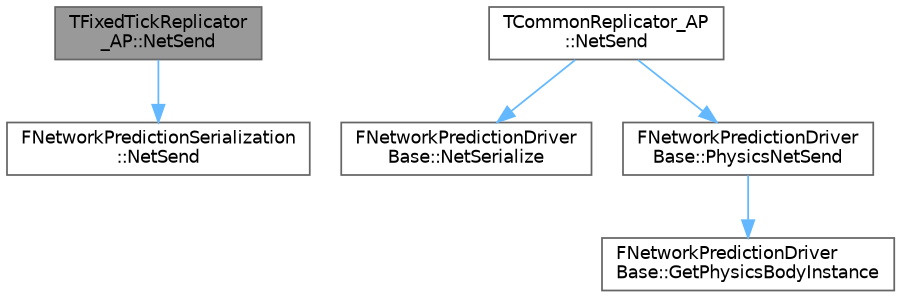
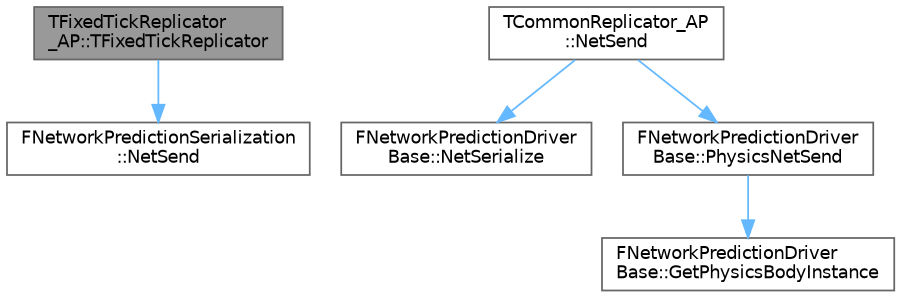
(158, 33) -> (158, 33)
